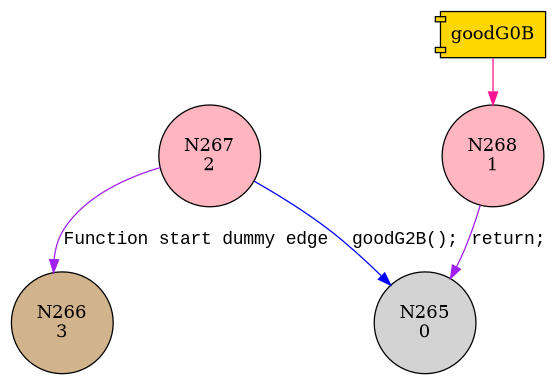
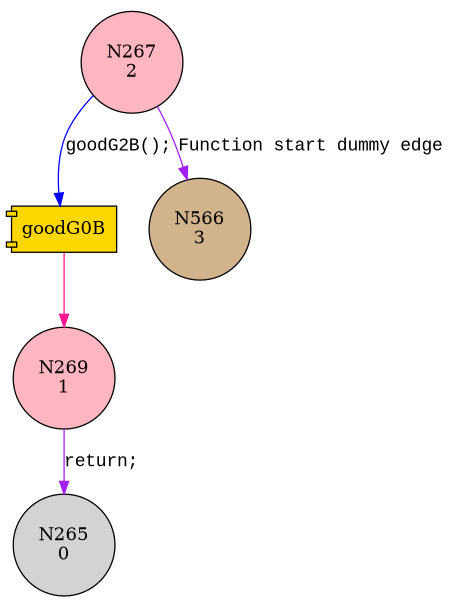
(493, 156) -> (64, 378)
(321, 224) -> (64, 140)
(62, 323) -> (200, 229)
